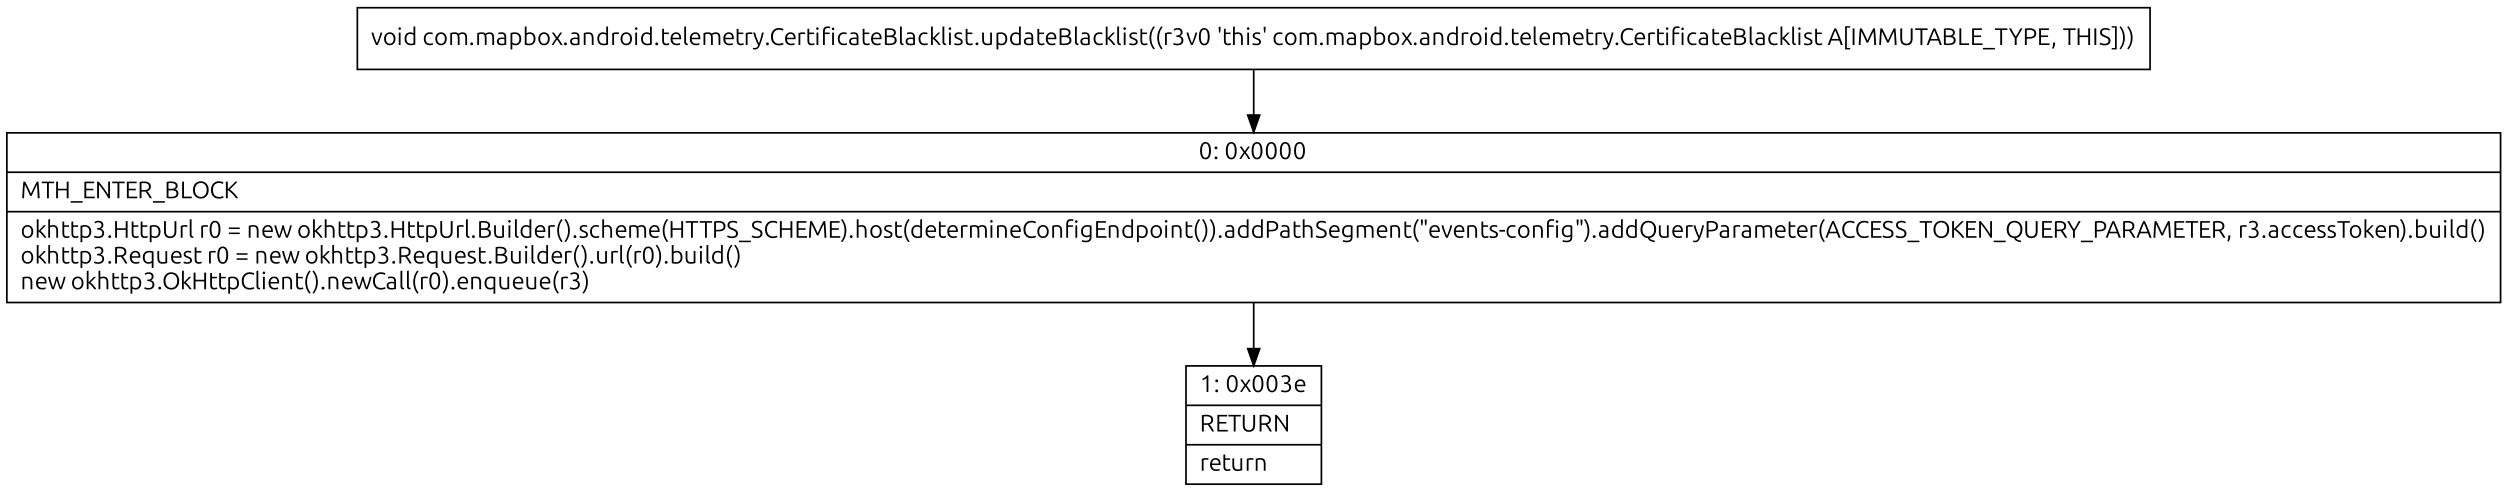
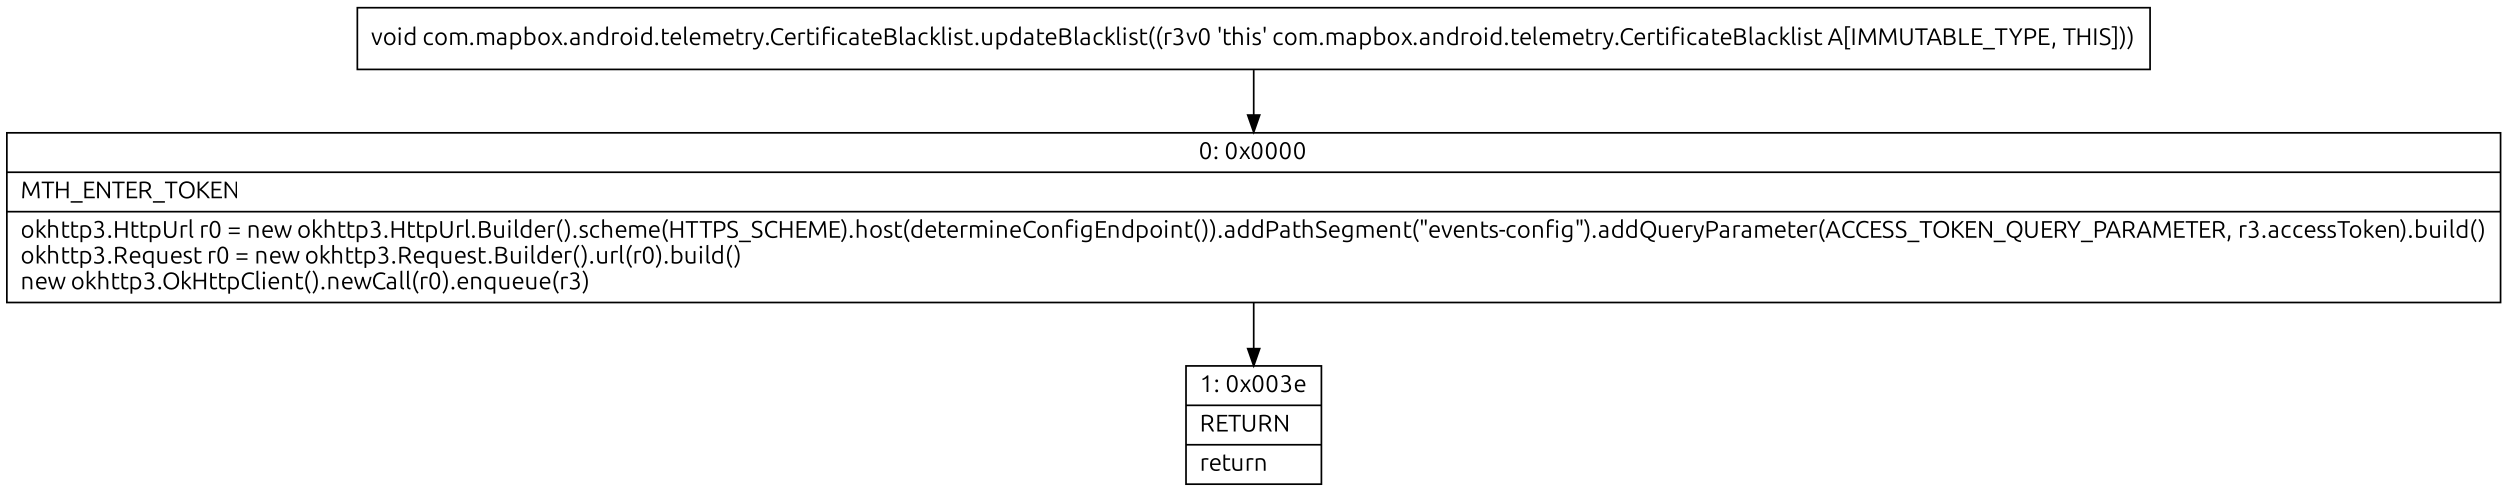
(129, 191) -> (130, 191)
